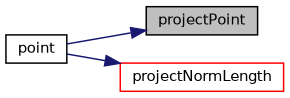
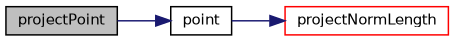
(99, 38) -> (136, 21)
